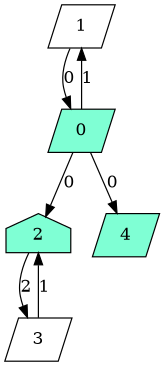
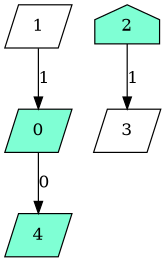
(70, 79) -> (44, 79)
(82, 85) -> none
(62, 179) -> none
(26, 287) -> (133, 79)
(38, 292) -> none
